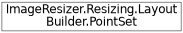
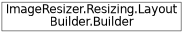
(92, 17) -> (92, 17)
